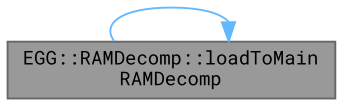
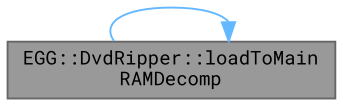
(171, 70) -> (171, 70)
